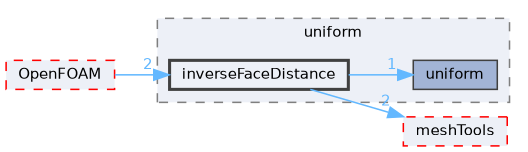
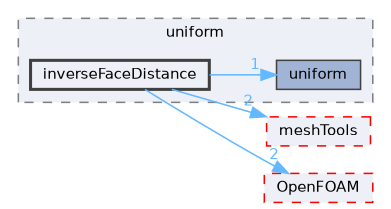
(134, 75) -> (209, 129)
